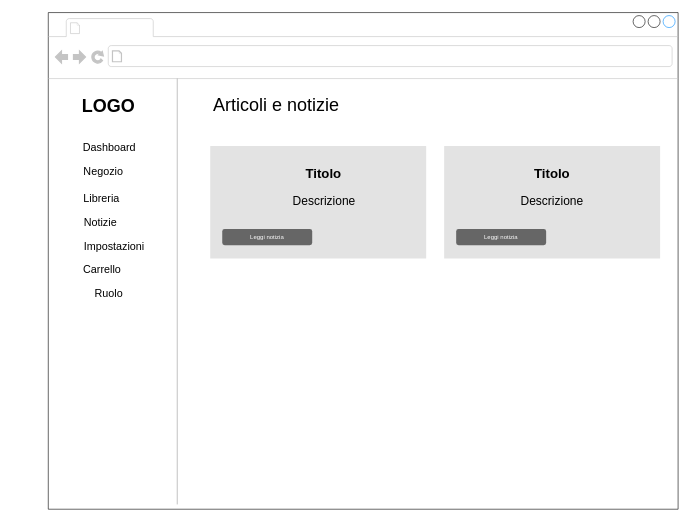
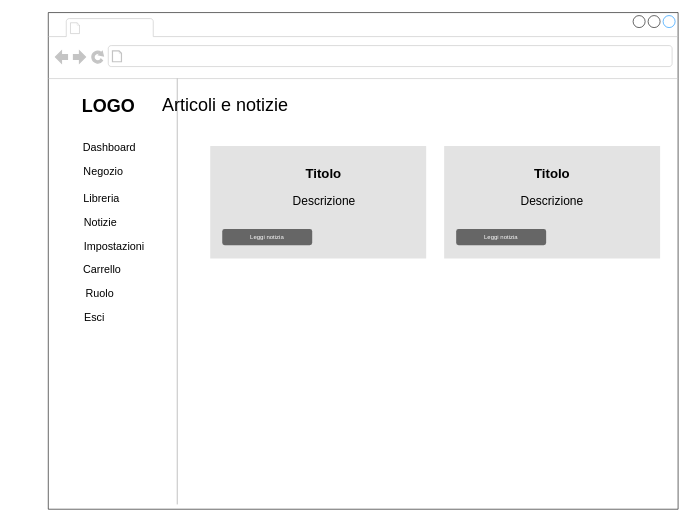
(276, 104) -> (225, 104)
(109, 290) -> (100, 290)
none -> (95, 314)
